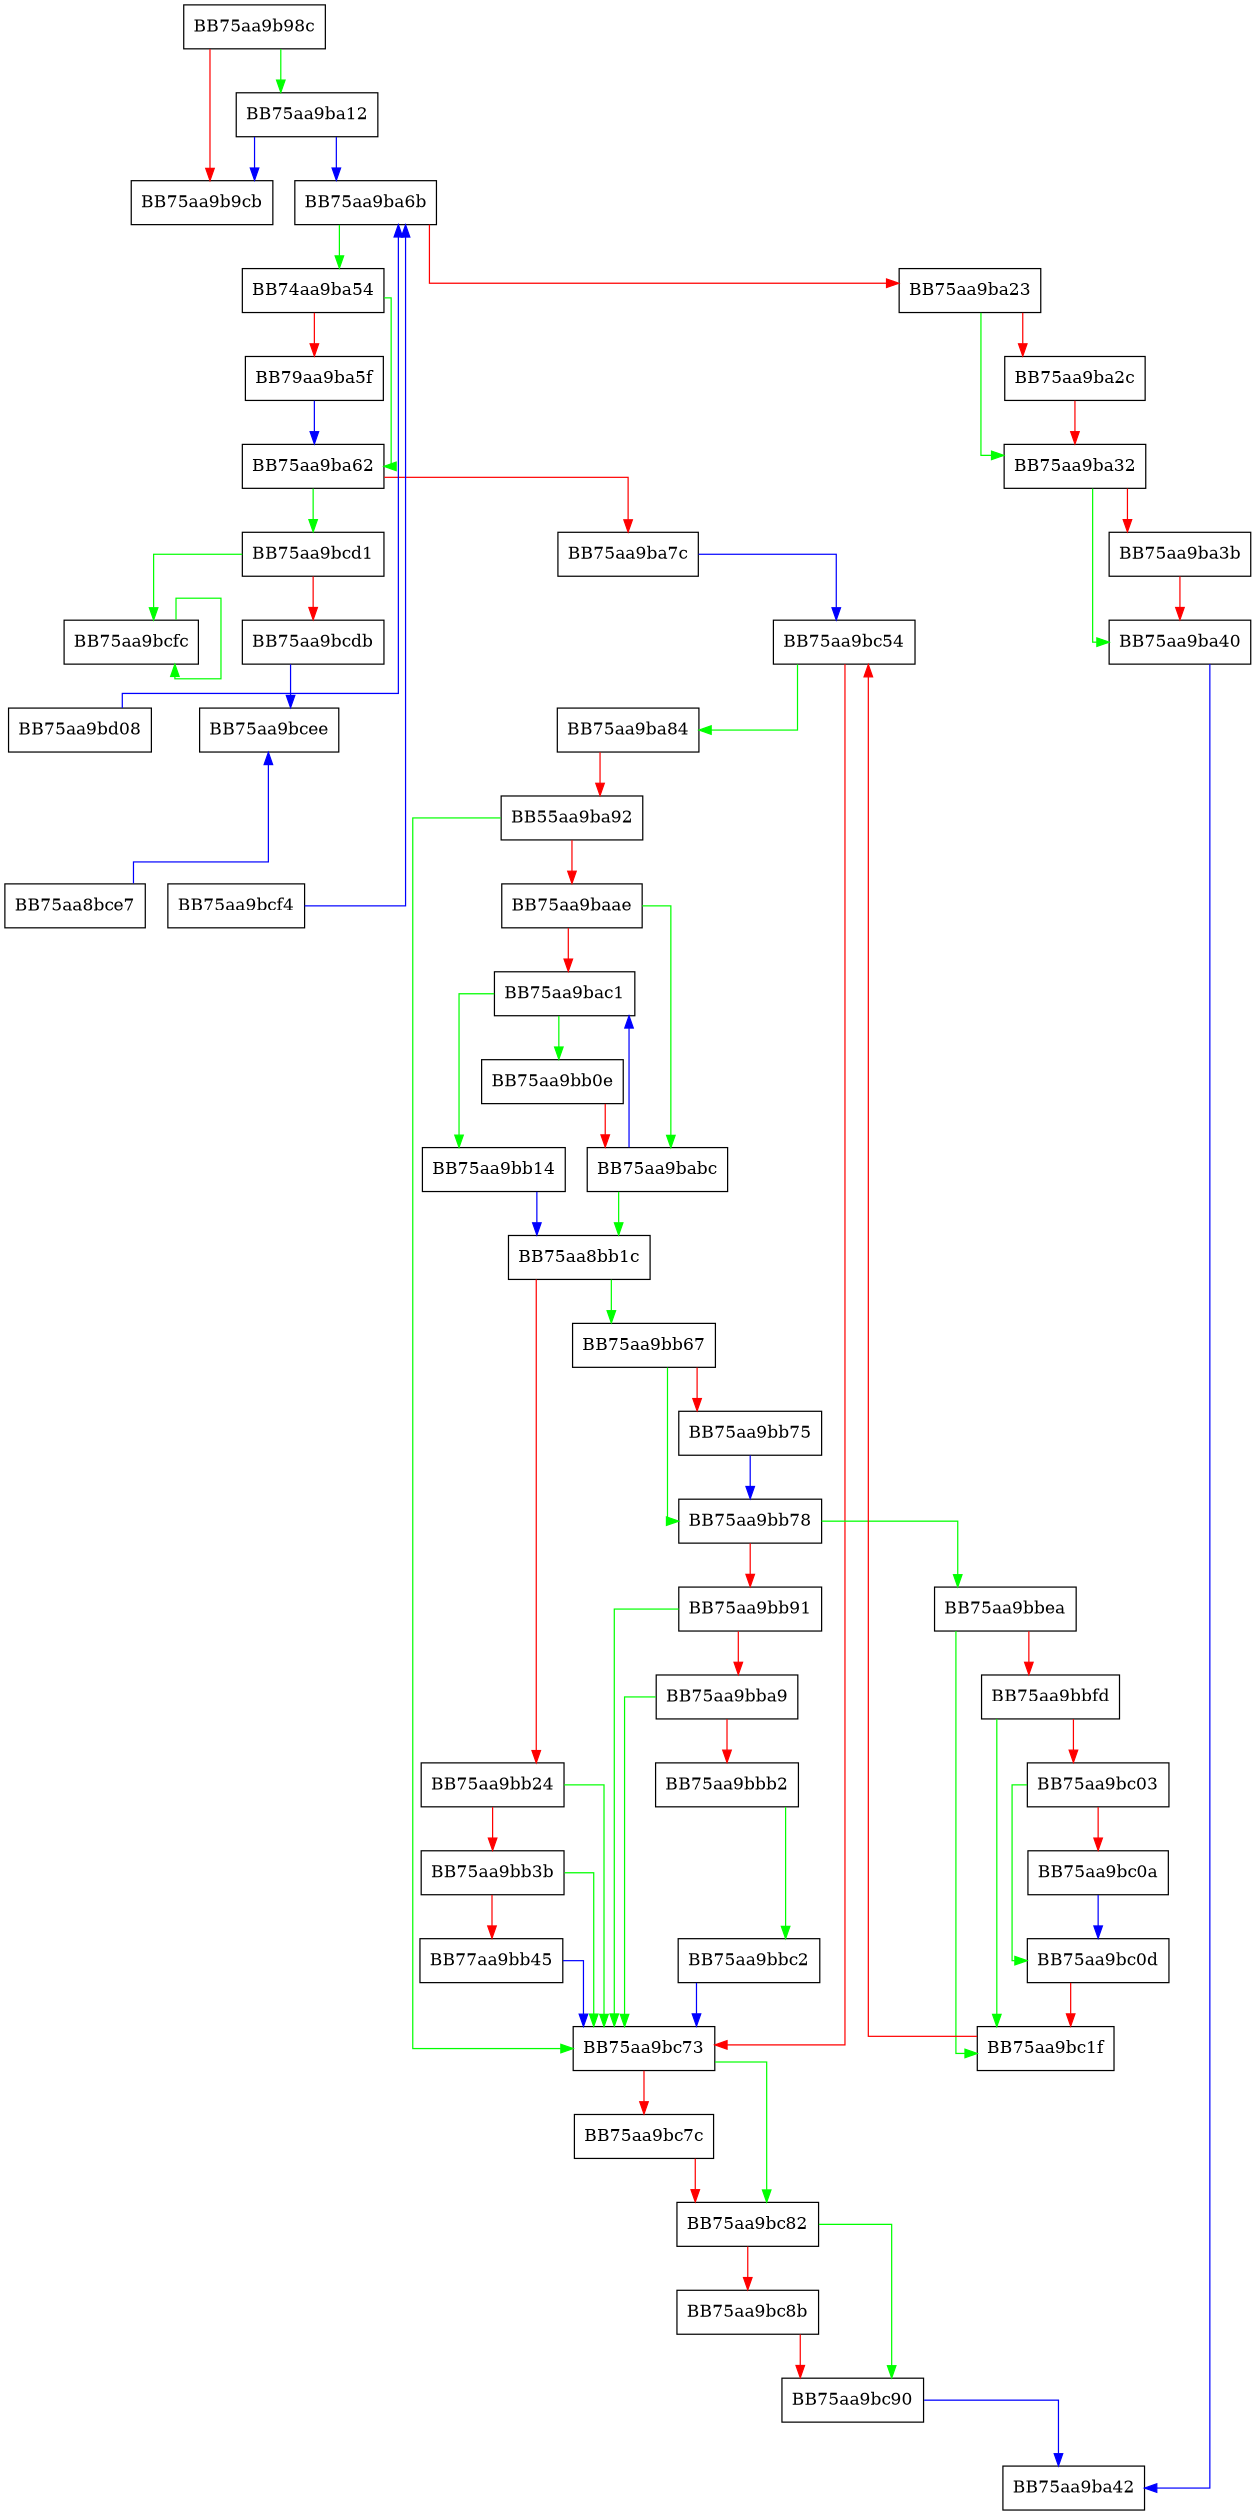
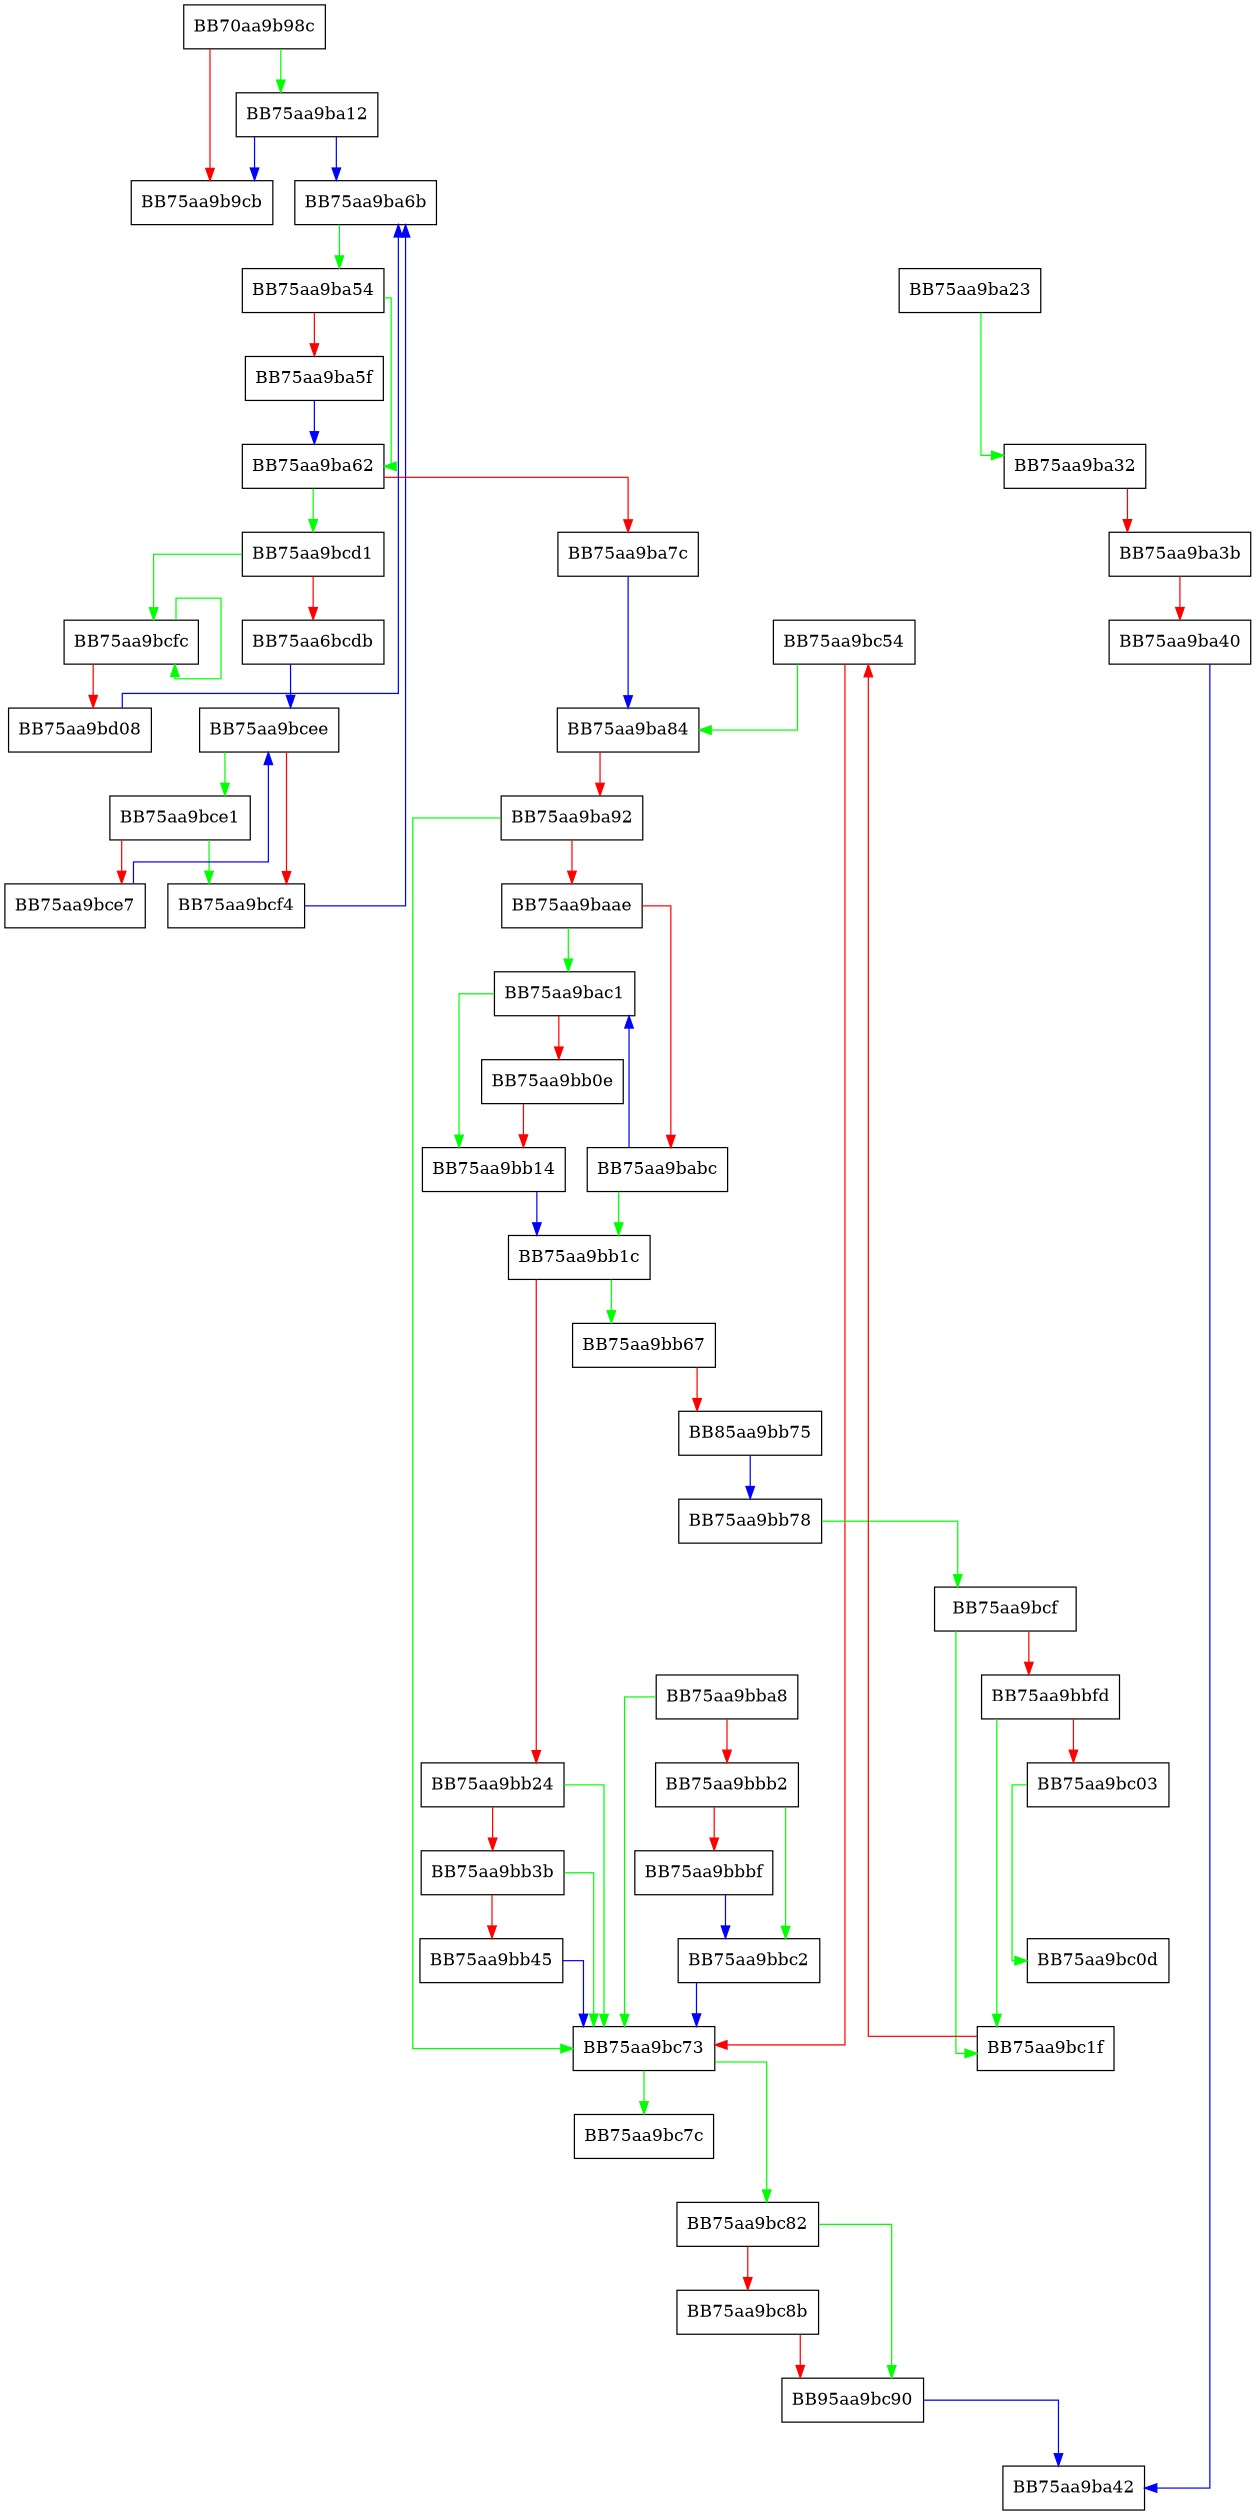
(255, 27) -> (255, 27)
(629, 283) -> none
(313, 291) -> (313, 291)
(314, 378) -> (314, 378)
(1075, 378) -> none
(794, 554) -> (628, 636)
(1093, 567) -> none
(313, 642) -> (313, 642)
none -> (93, 680)
none -> (286, 812)
none -> (180, 818)
(572, 818) -> (572, 818)
(75, 906) -> (75, 906)
(568, 944) -> (568, 944)
(671, 1006) -> (671, 1006)
(559, 1031) -> (559, 1031)
(605, 1119) -> (523, 1119)
(579, 1257) -> (579, 1257)
(750, 1433) -> (750, 1433)
(667, 1445) -> none
(750, 1609) -> none
(1005, 1609) -> (1005, 1609)
(727, 1697) -> (727, 1697)
none -> (704, 1873)
(1098, 1873) -> none
(491, 1961) -> (491, 1961)
(1071, 1998) -> none
(644, 2086) -> (644, 2086)
(695, 2174) -> none
(853, 2400) -> (853, 2400)
